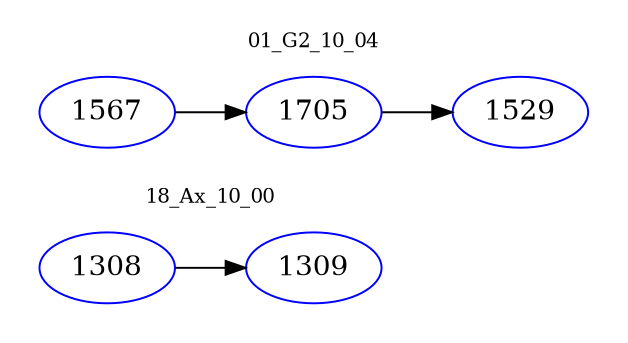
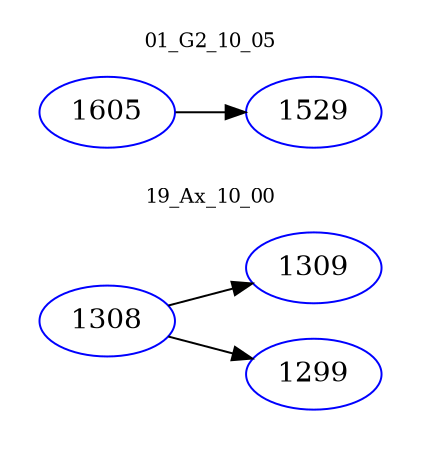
(314, 42) -> (211, 42)
(107, 112) -> none
(314, 112) -> (107, 112)
(211, 198) -> (211, 198)
none -> (314, 374)
